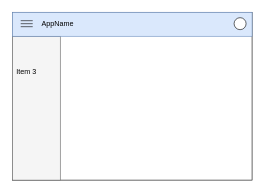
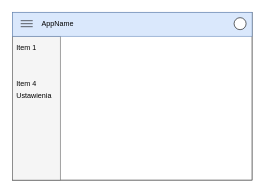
none -> (36, 48)
(36, 72) -> none
none -> (36, 84)
none -> (36, 96)
